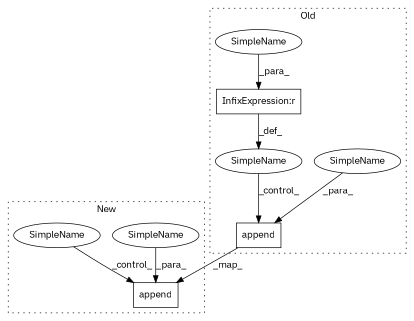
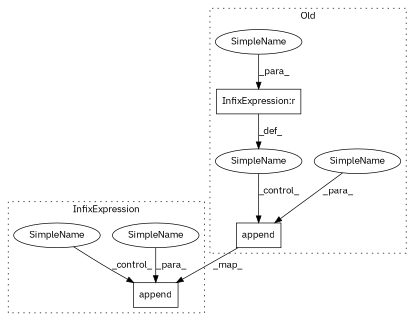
(106, 210) -> (106, 210)
